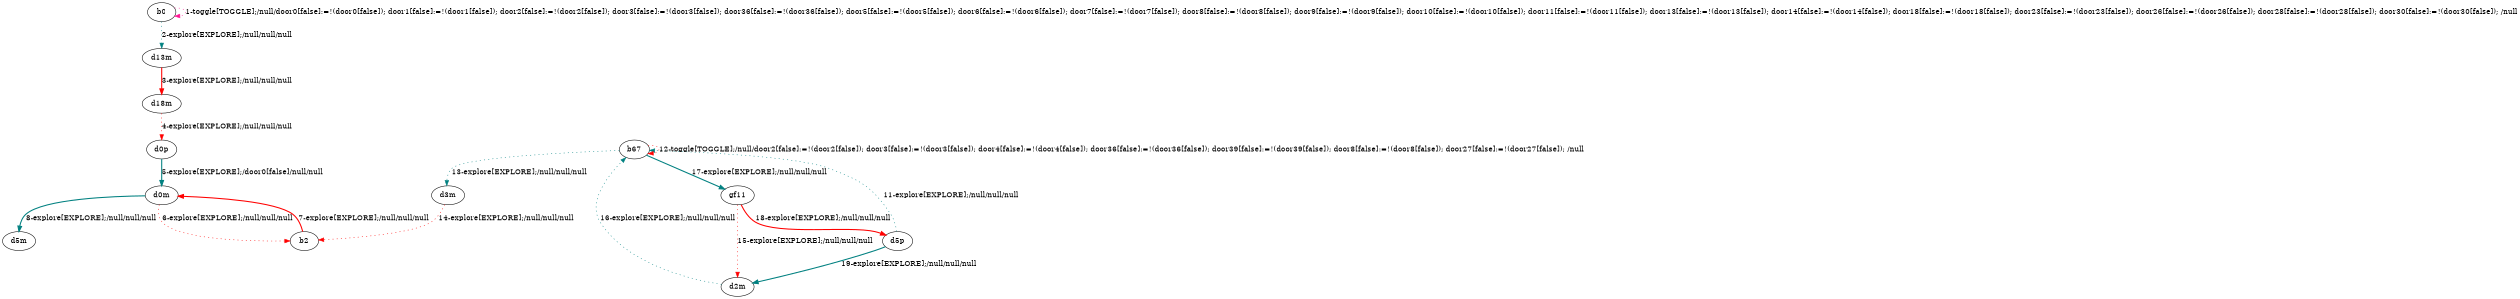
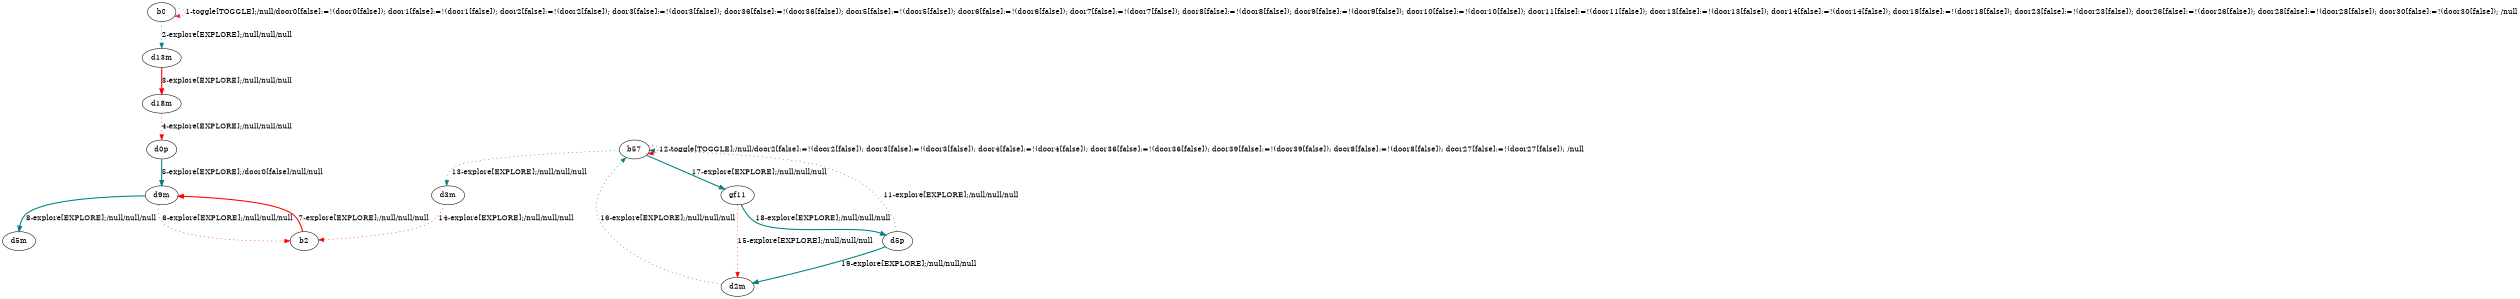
(634, 149) -> (634, 149)
(162, 195) -> (162, 195)
(806, 230) -> (806, 230)
